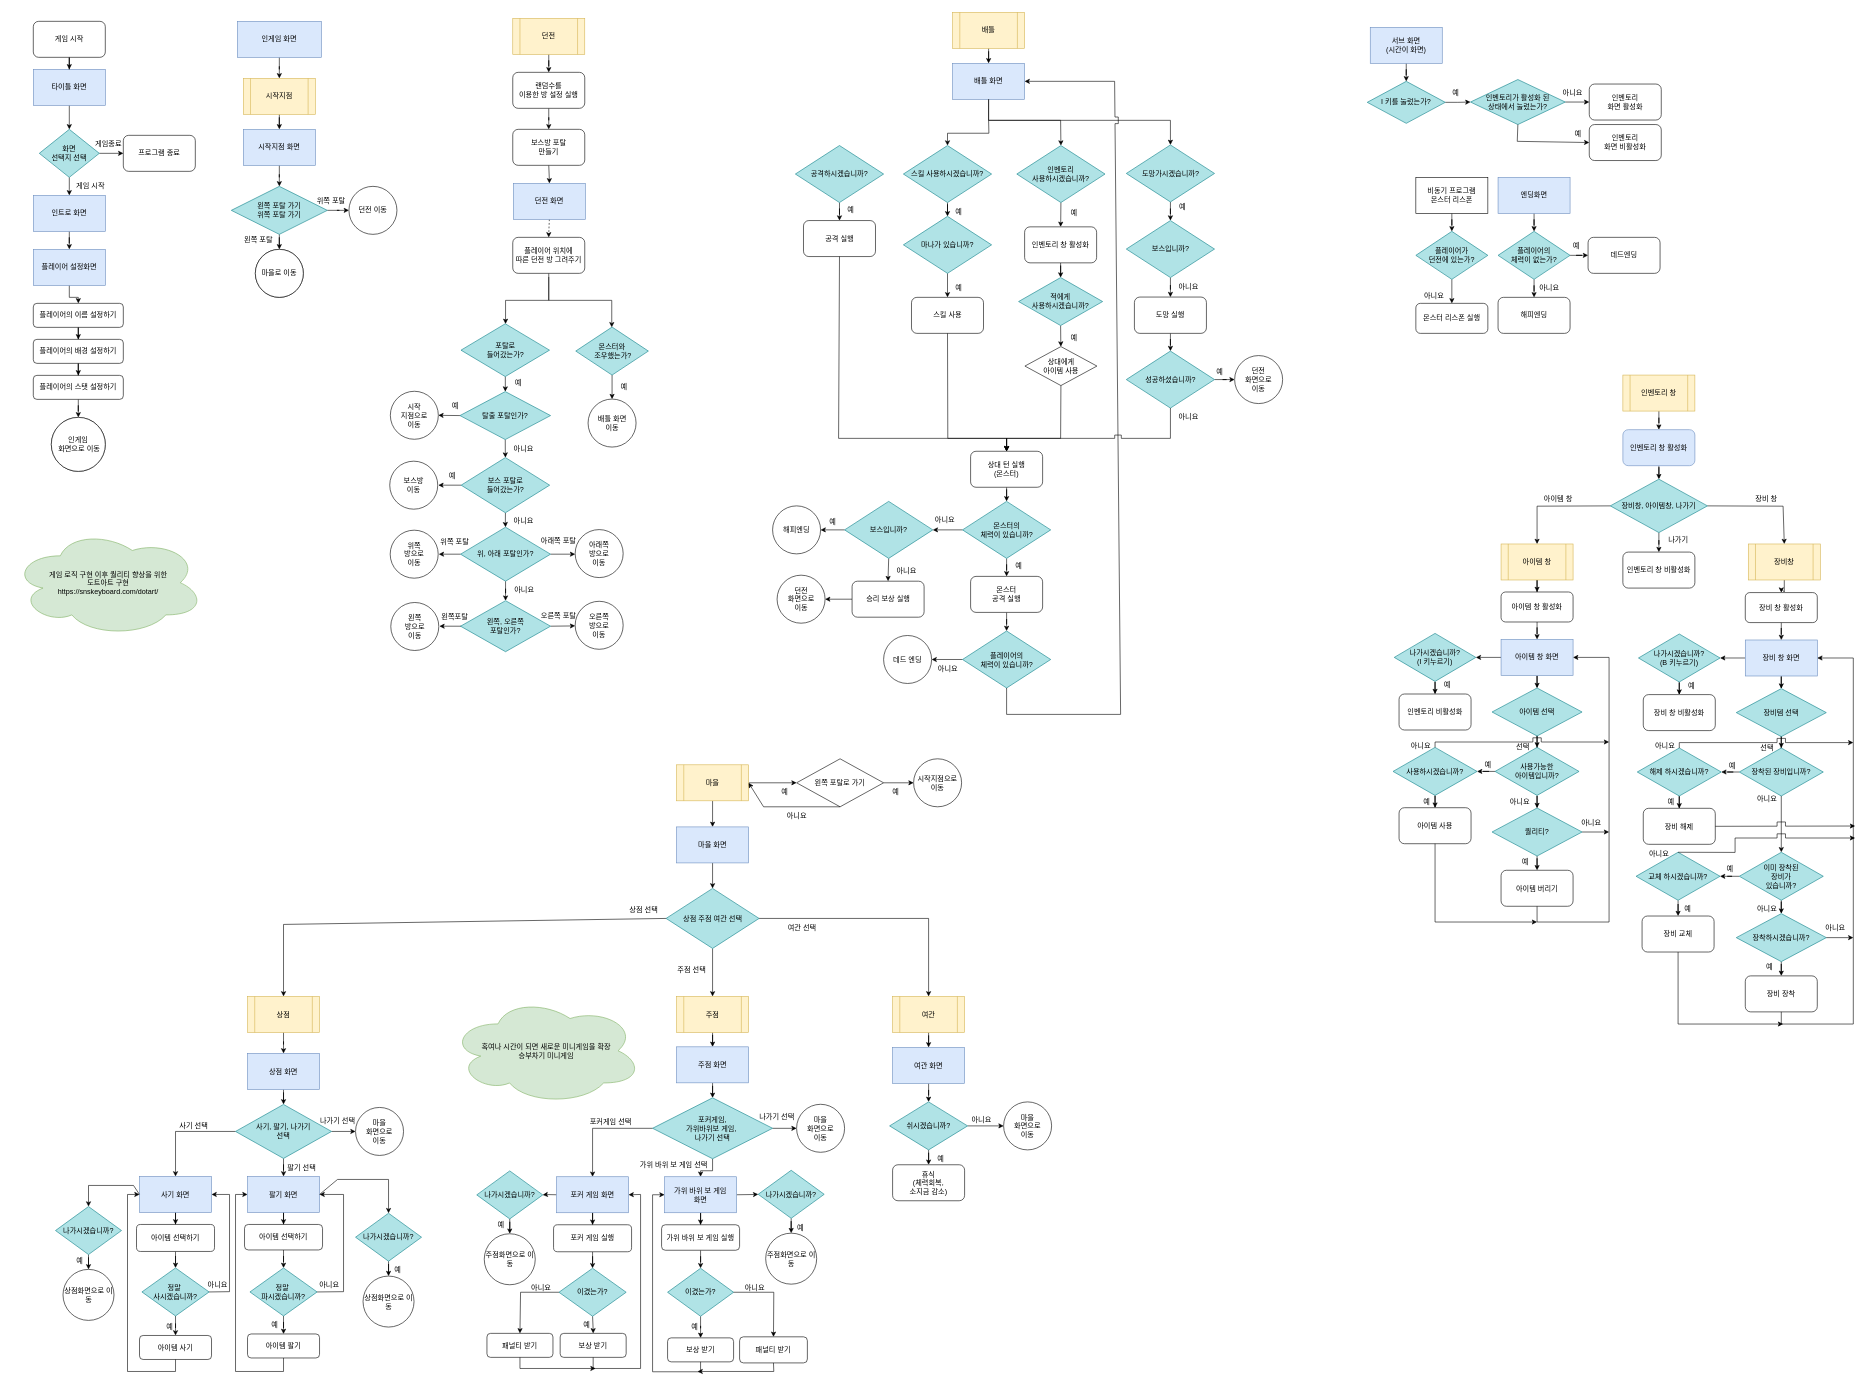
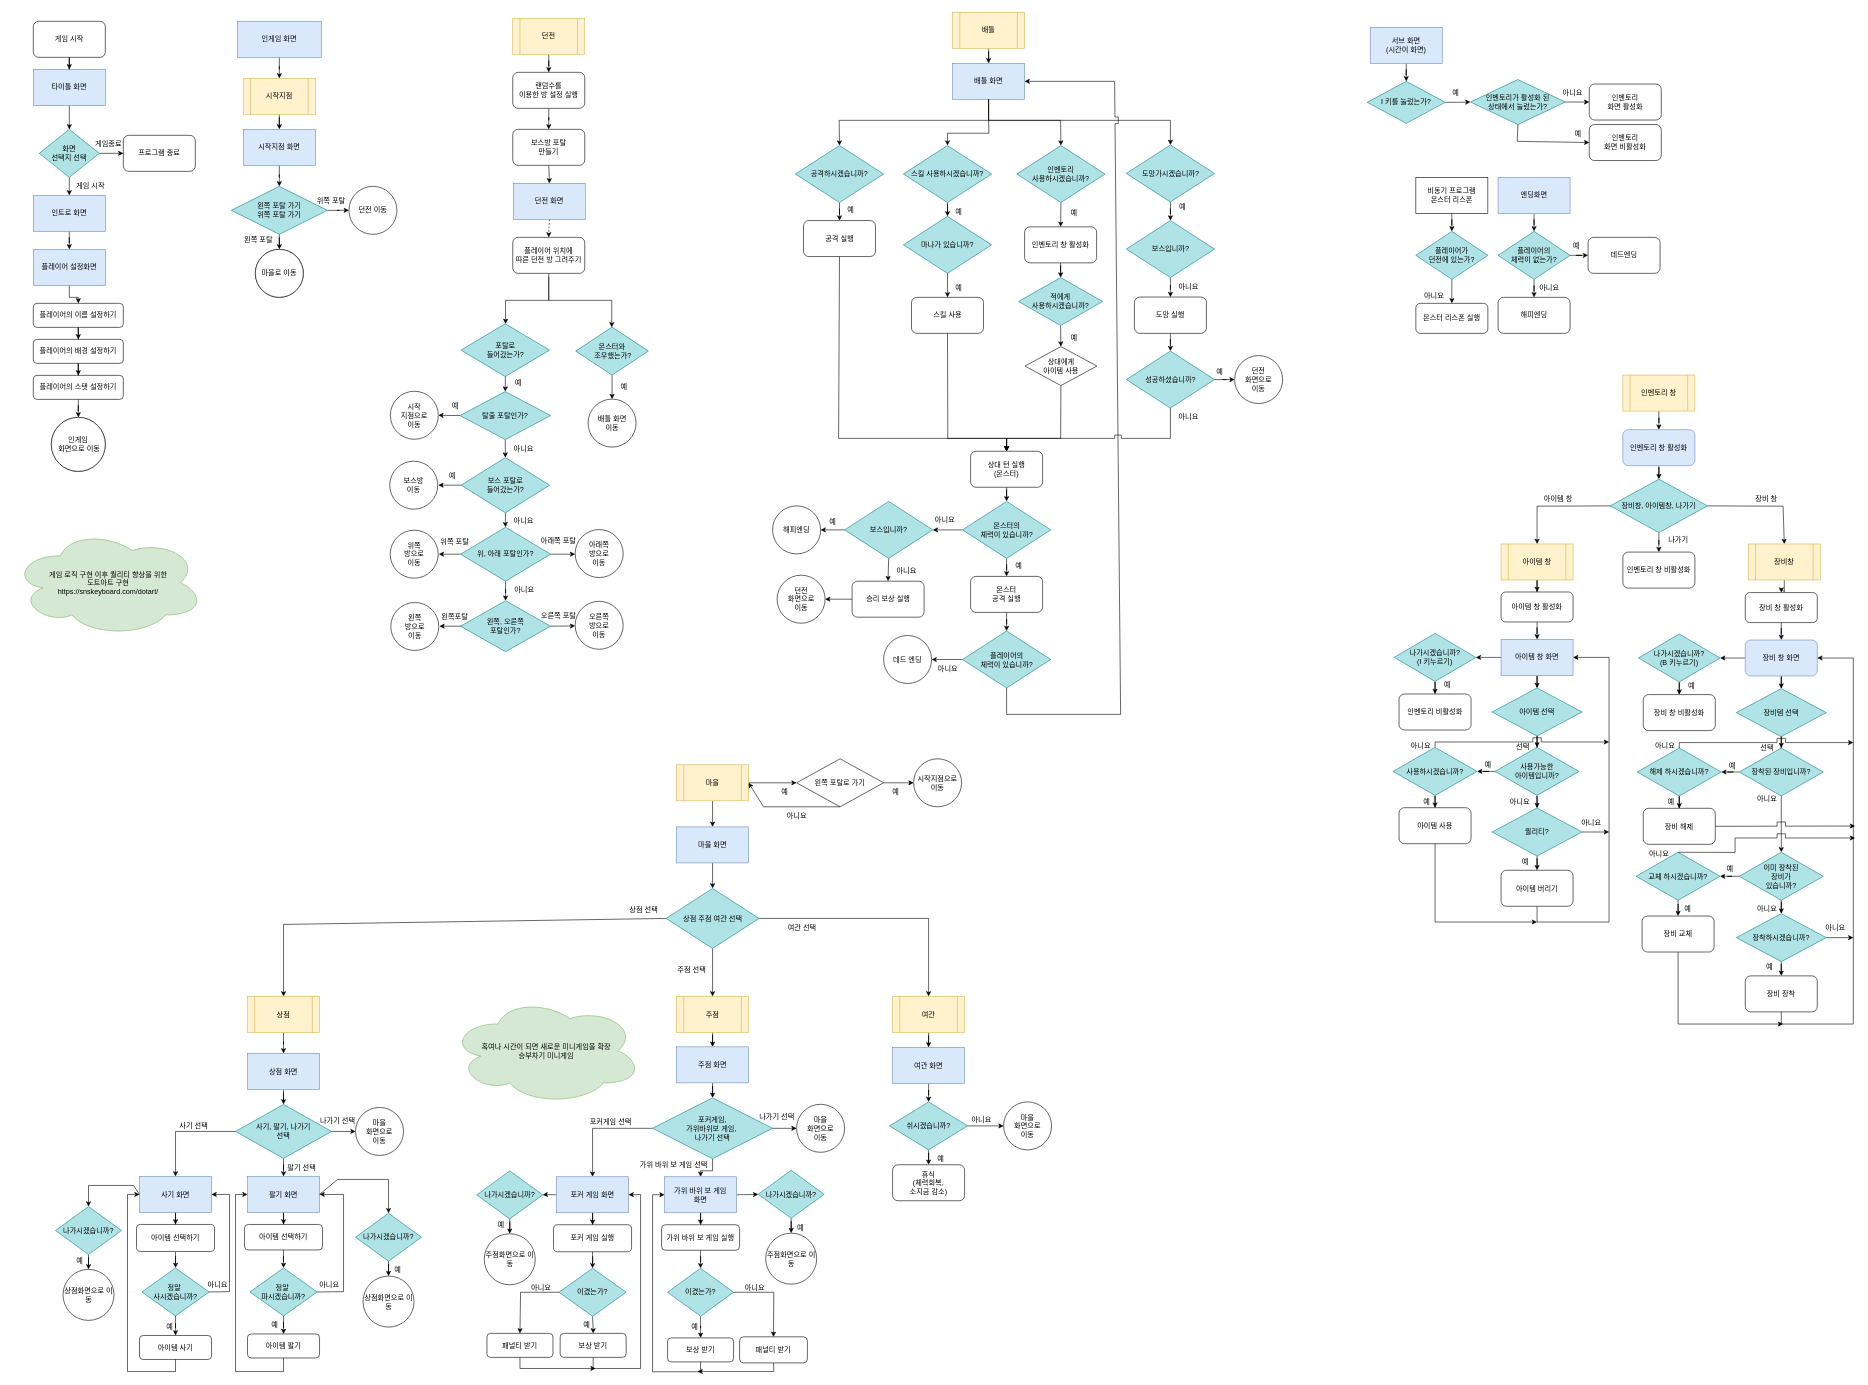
none -> (839, 137)
(1781, 658) -> (1781, 658)
